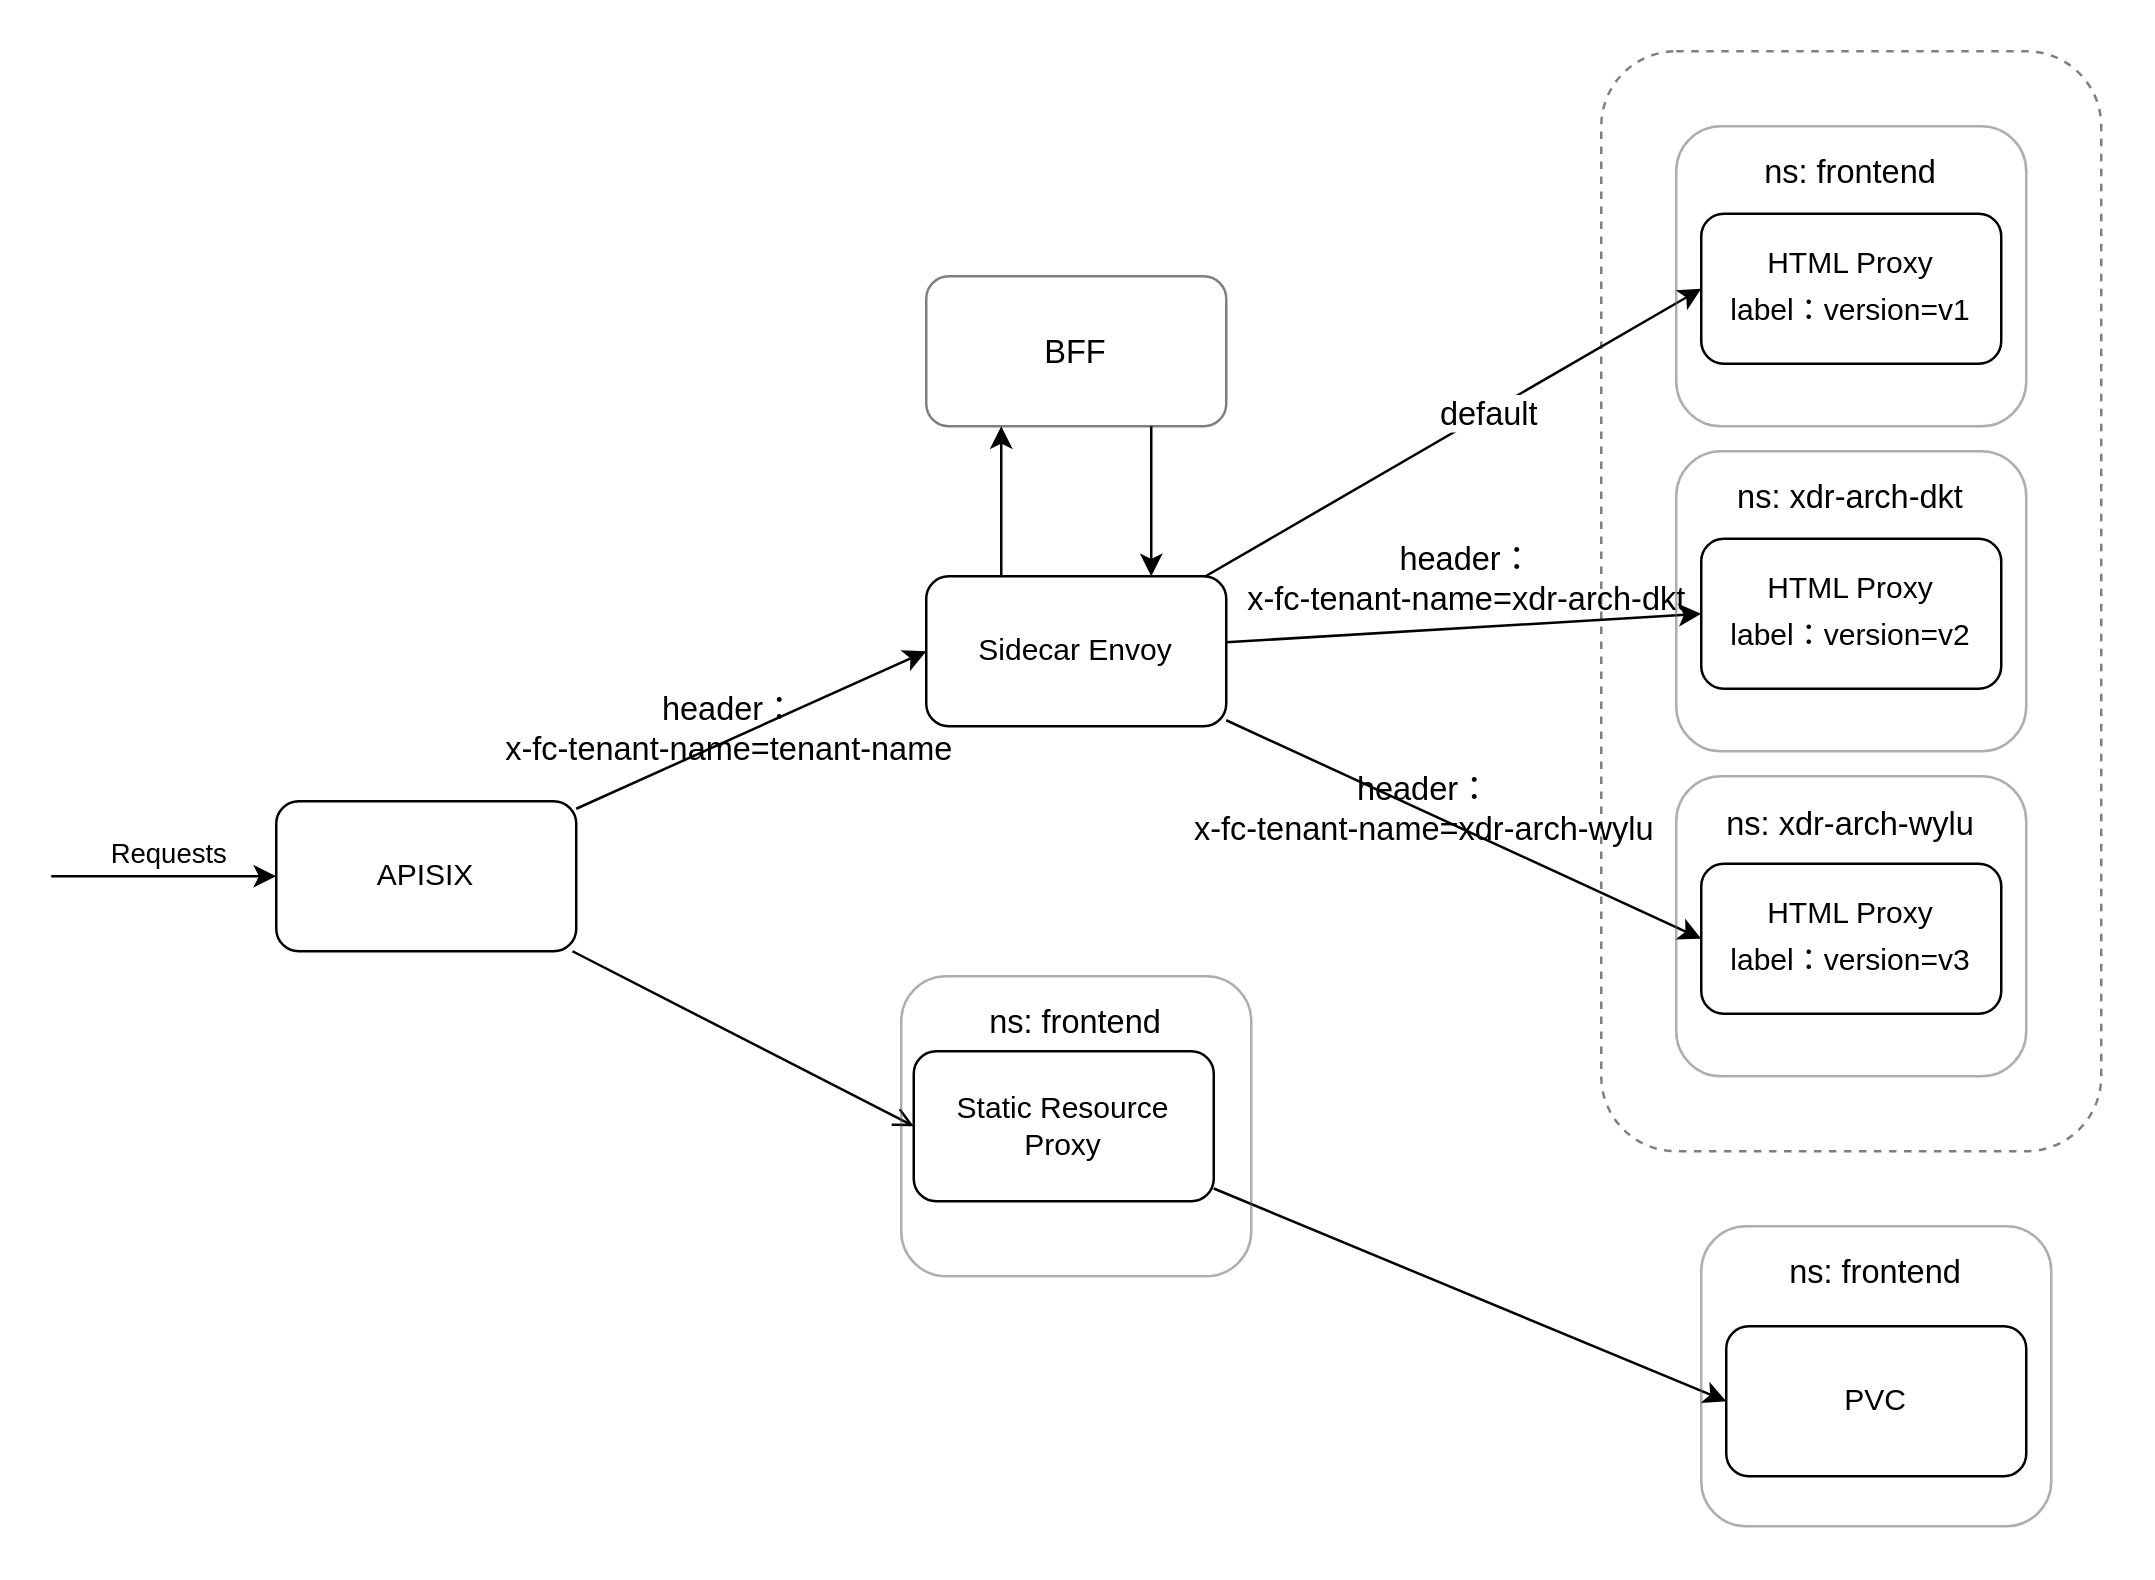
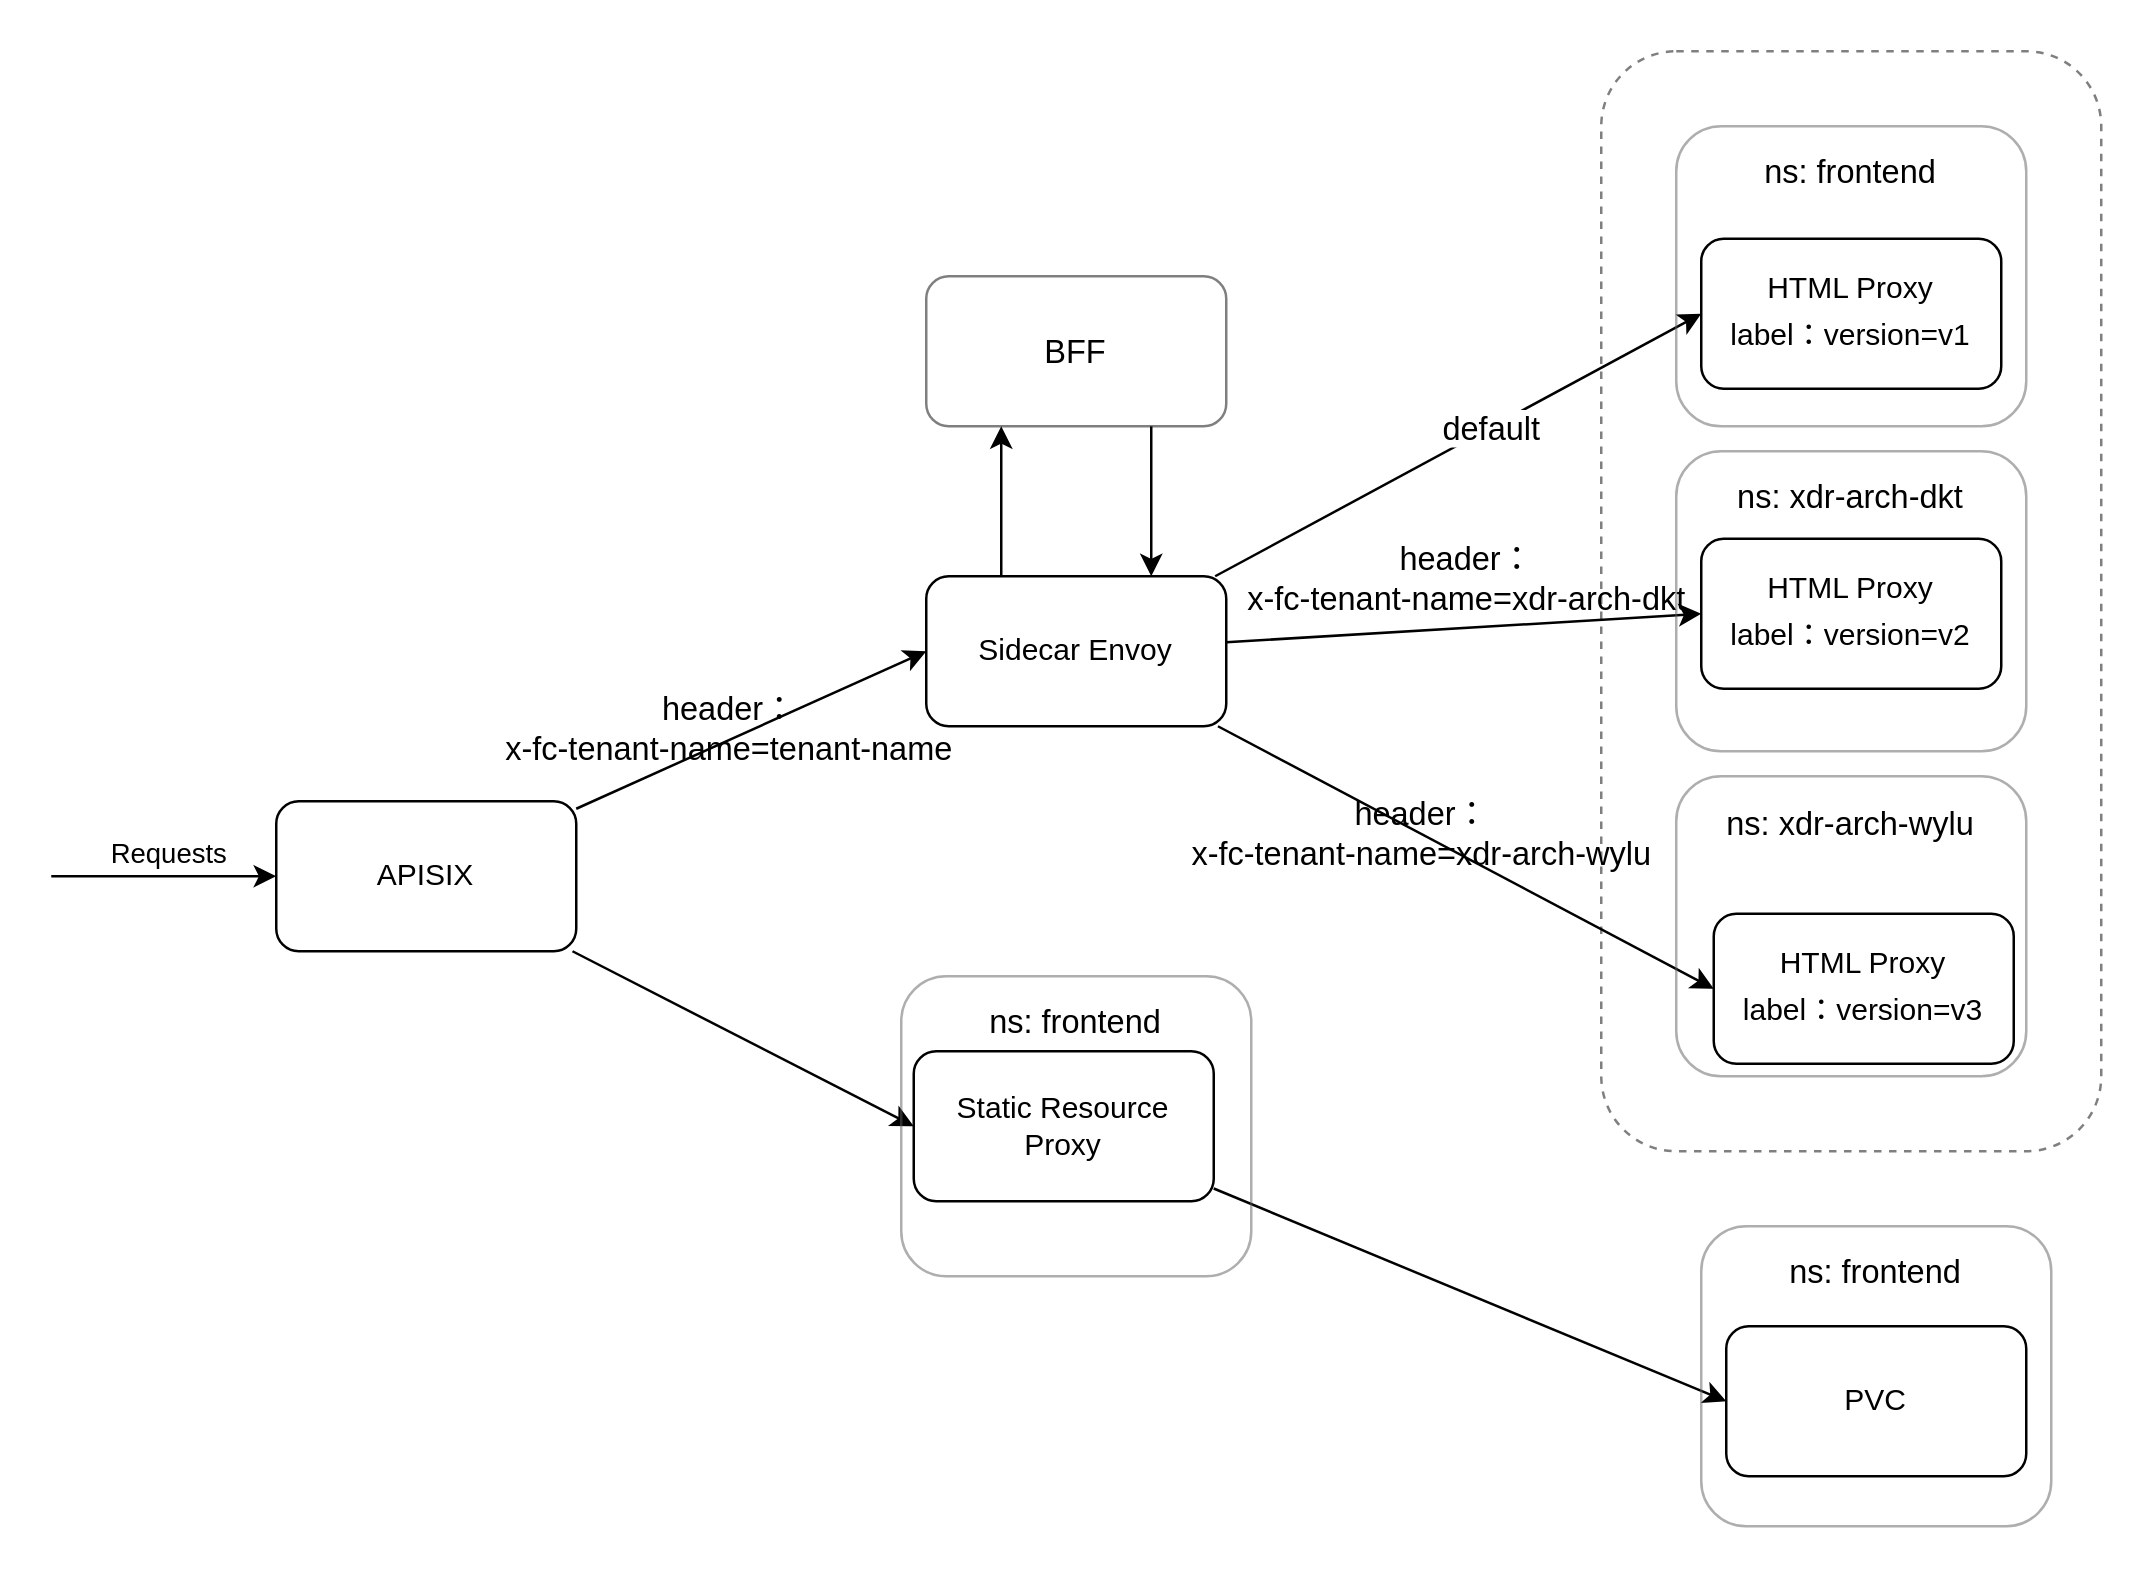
(1851, 289) -> (1851, 314)
(1851, 939) -> (1864, 989)
(901, 1120) -> (897, 1118)
